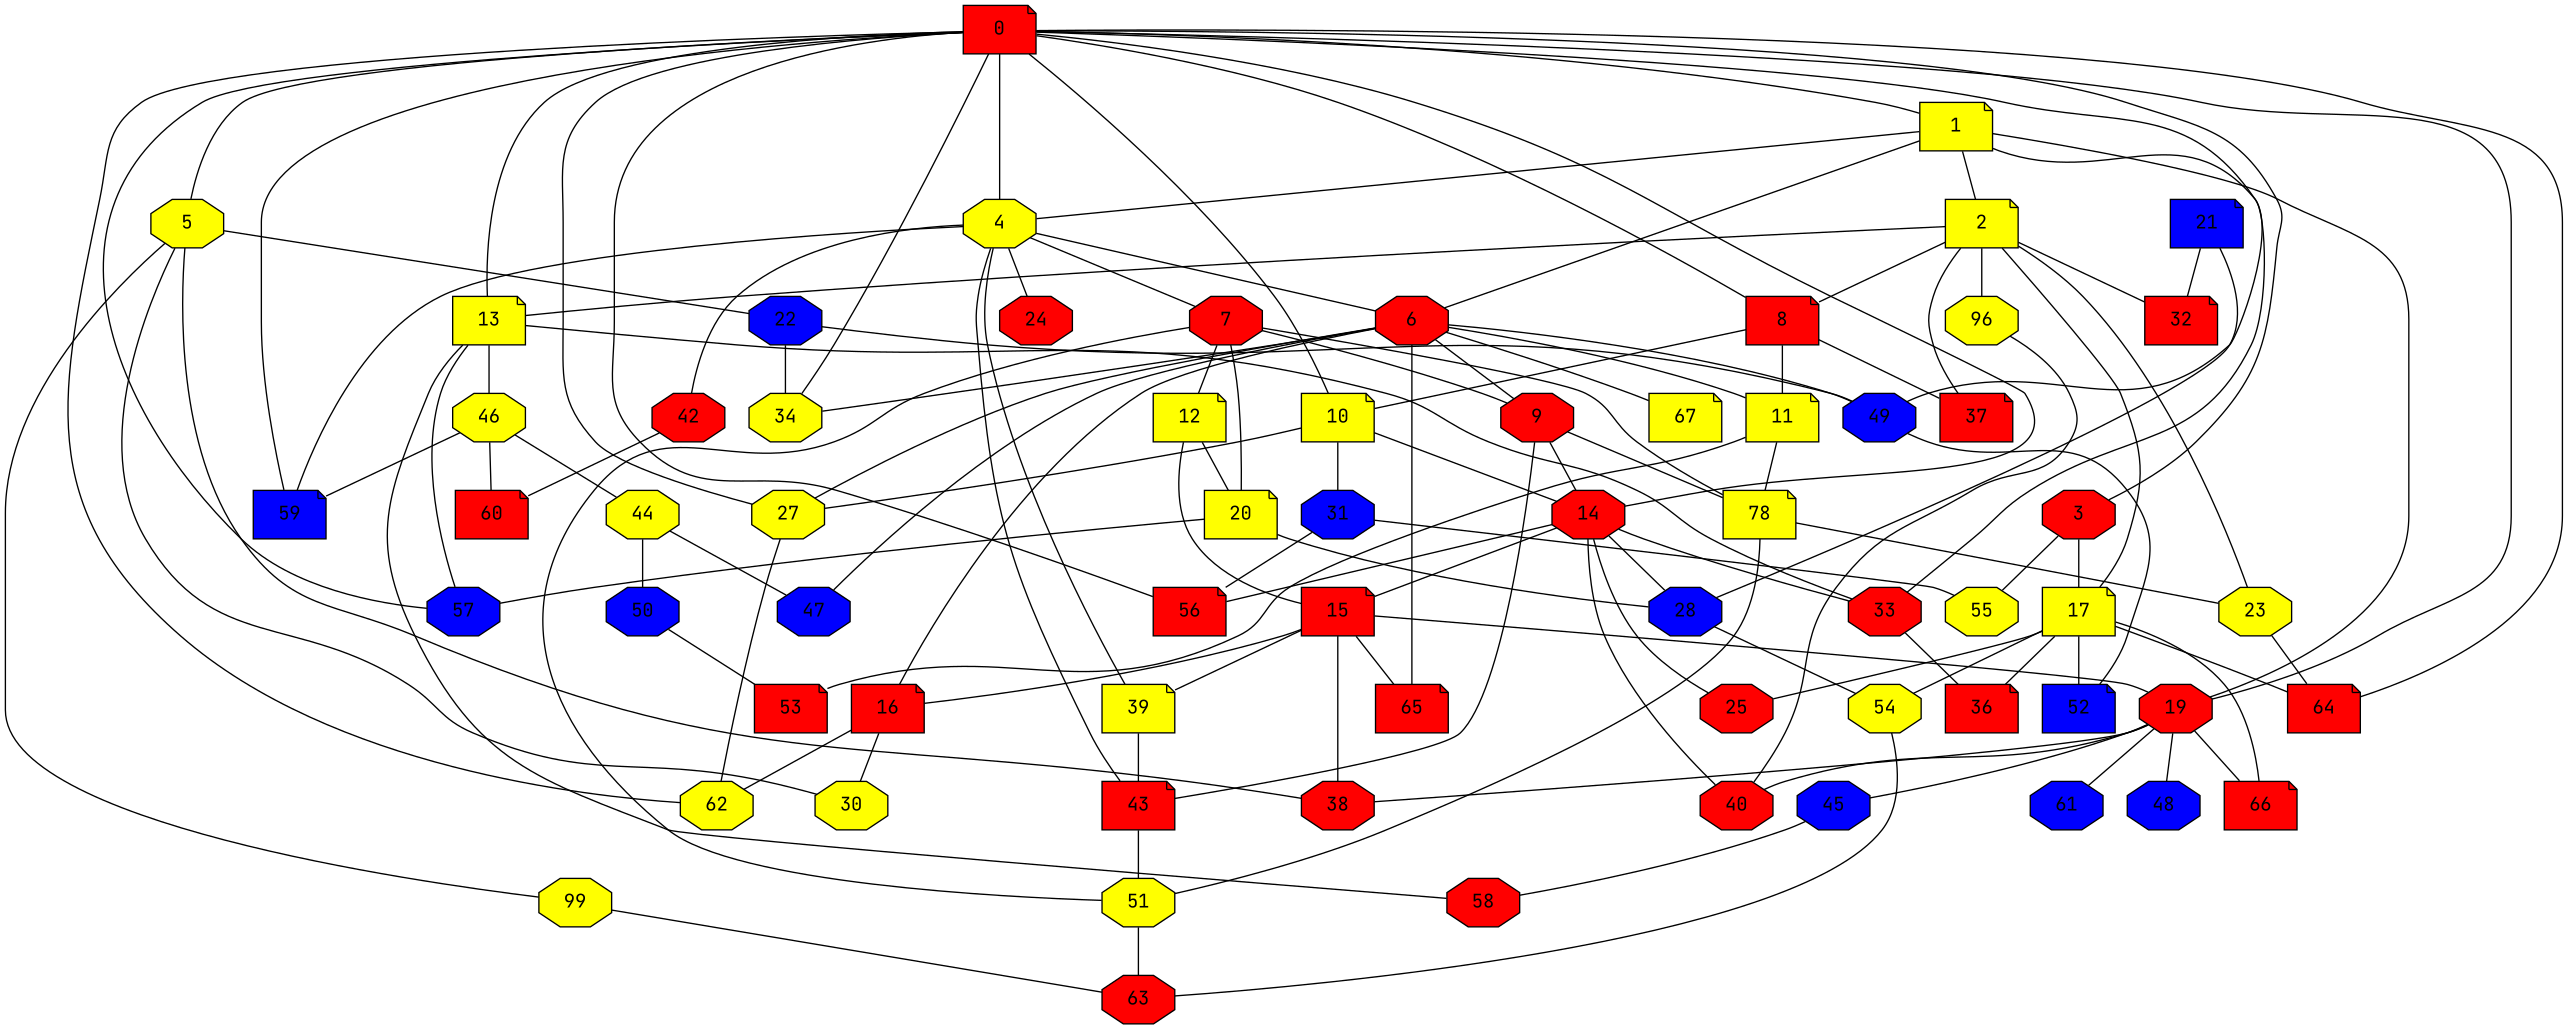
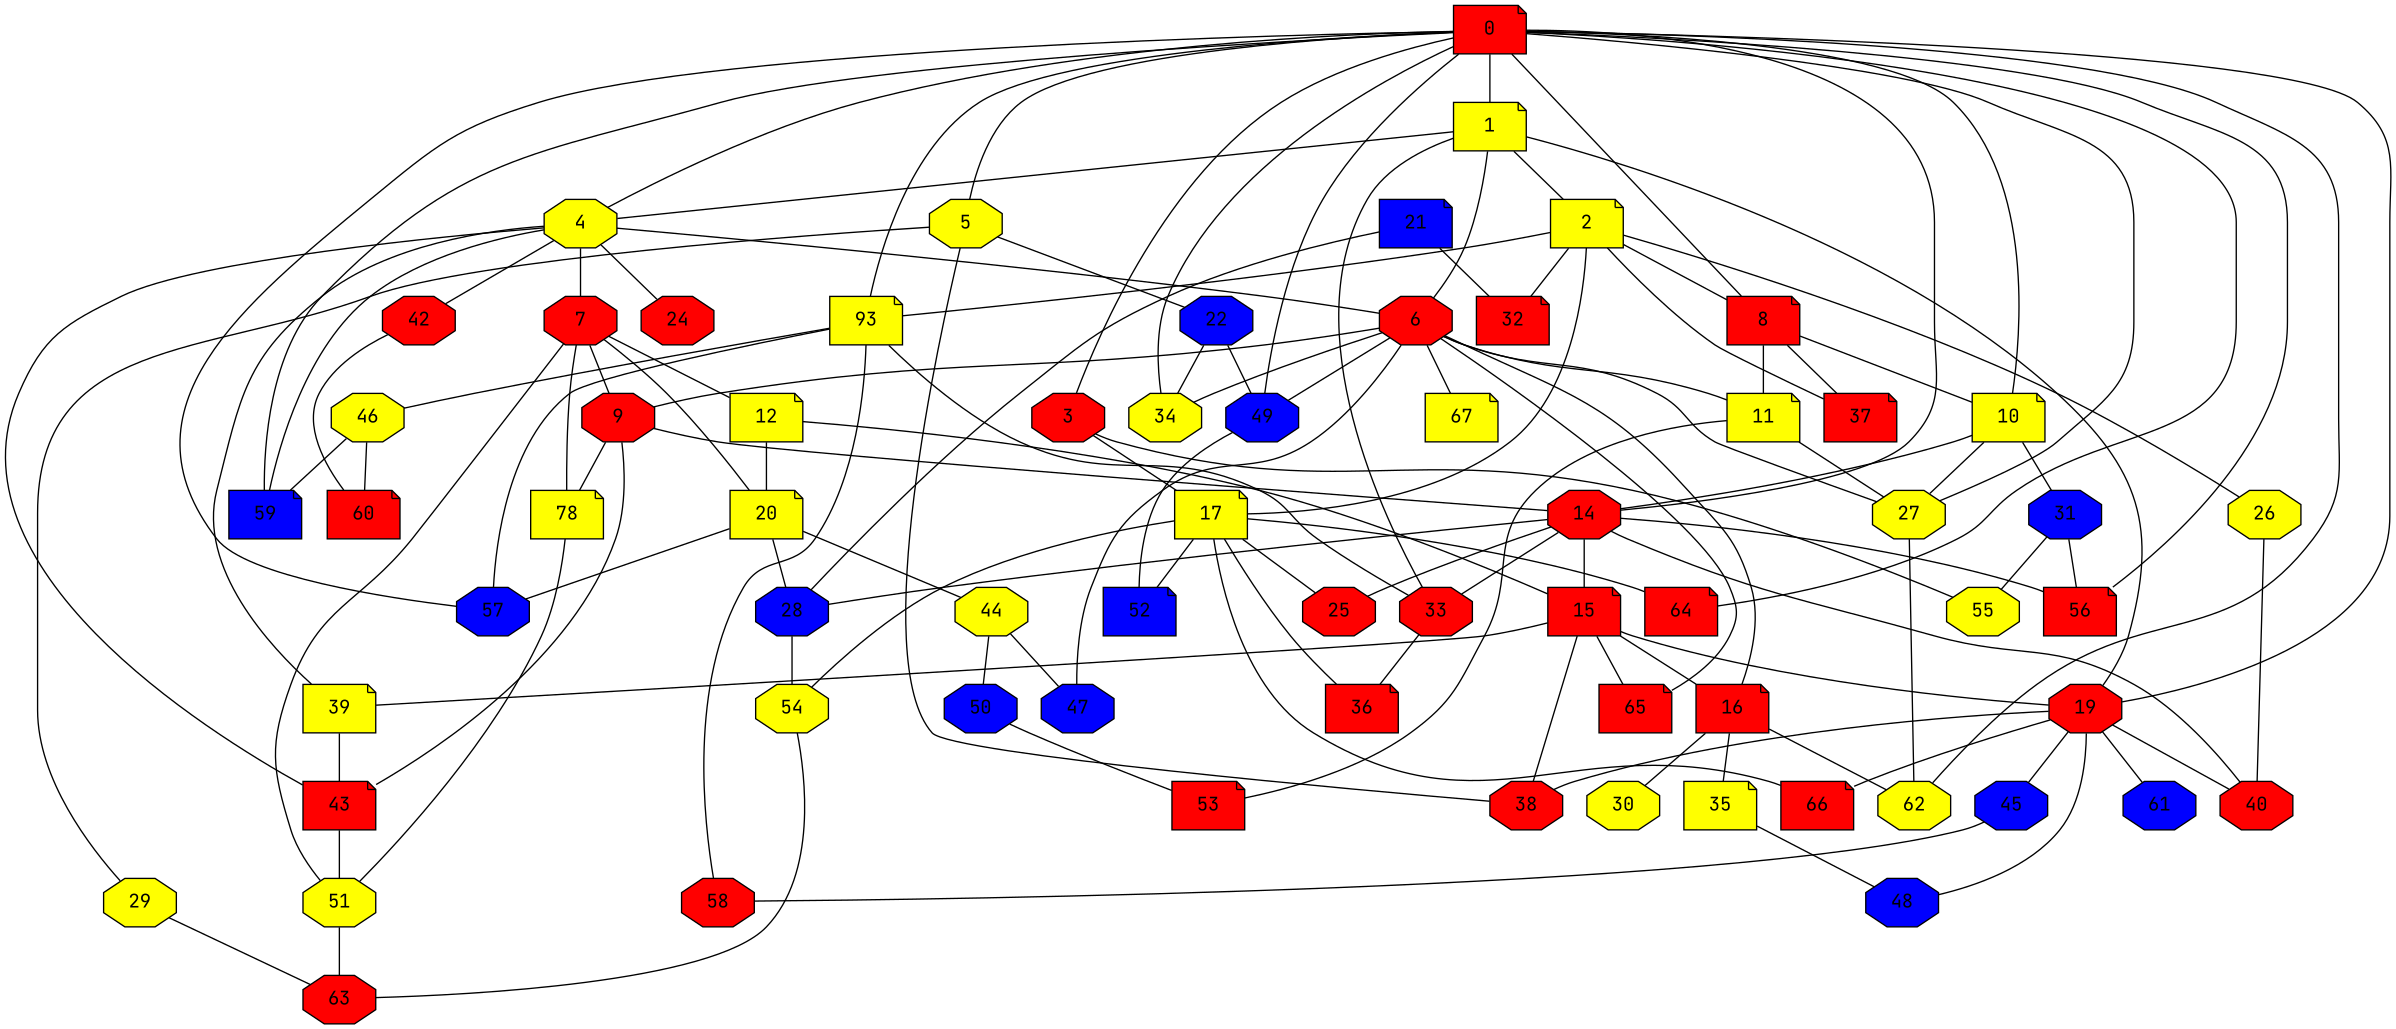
(489, 321) -> (866, 321)
(1982, 321) -> (2265, 515)
(566, 466) -> (882, 564)
(1771, 466) -> (1831, 463)
(2255, 612) -> none
(327, 647) -> none
none -> (1720, 806)
(575, 903) -> (140, 903)
